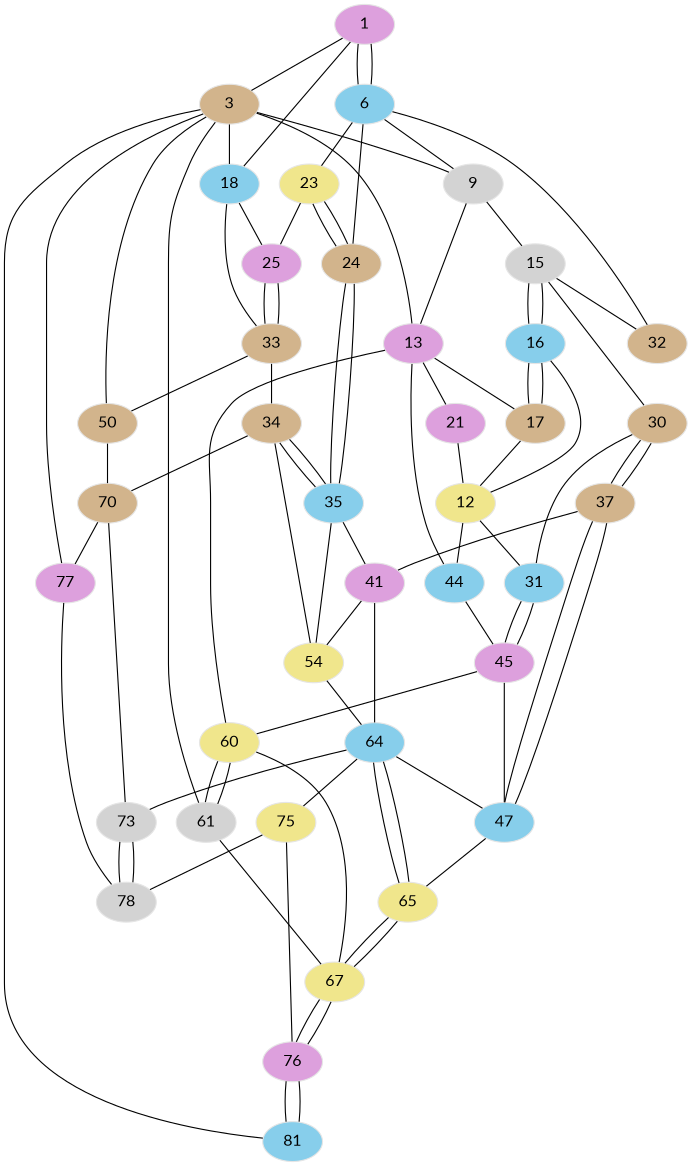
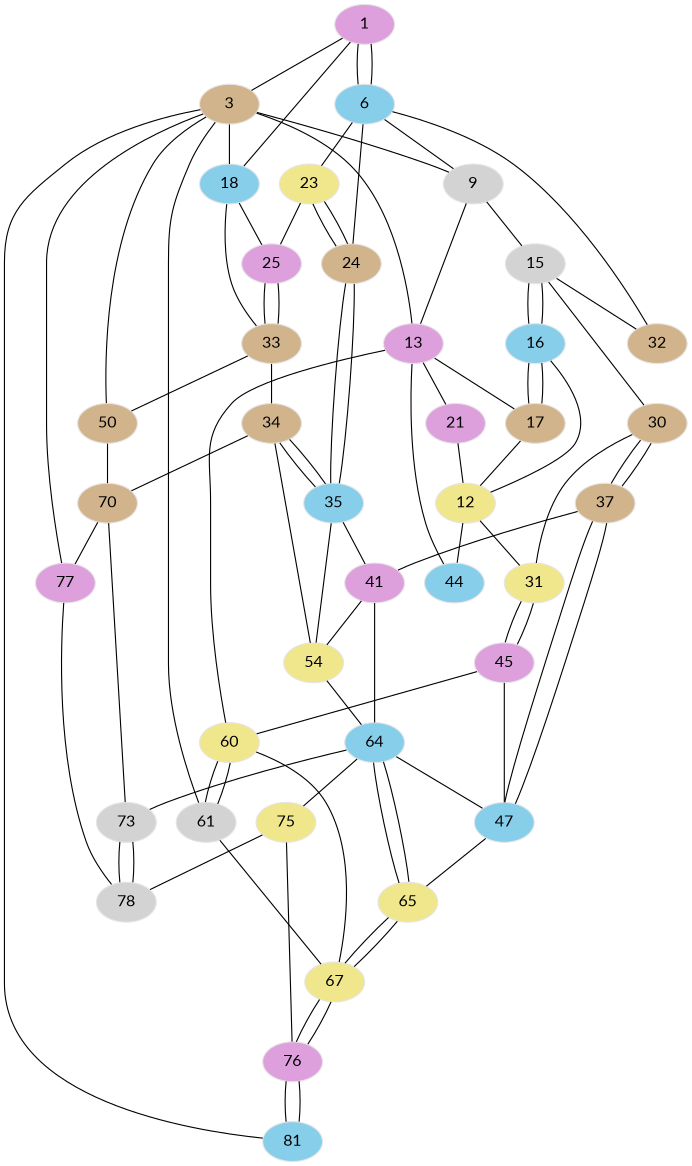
(534, 583) -> (534, 583)
(479, 623) -> none
